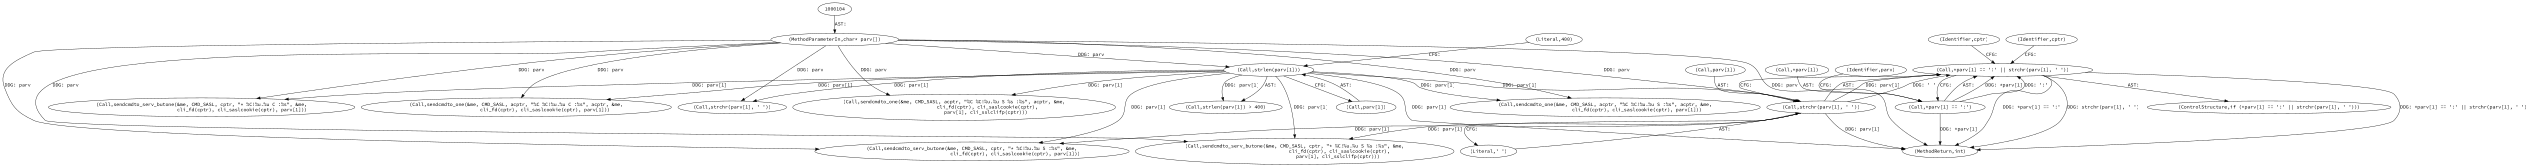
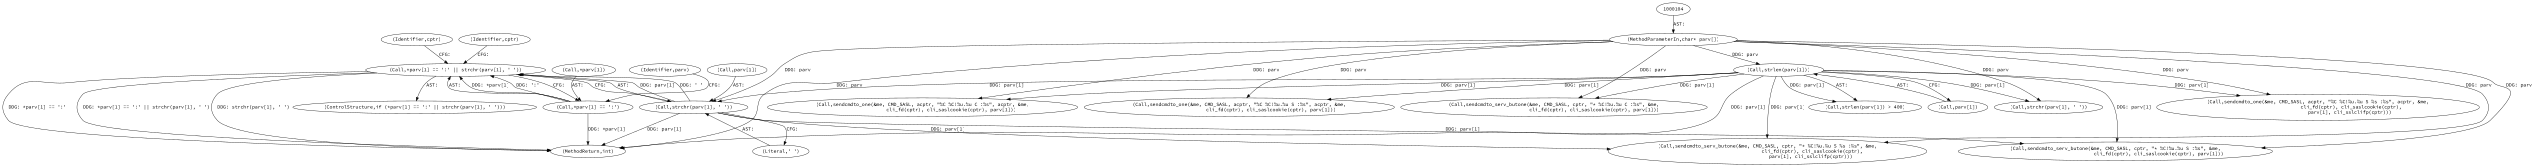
(1554, 40) -> none
